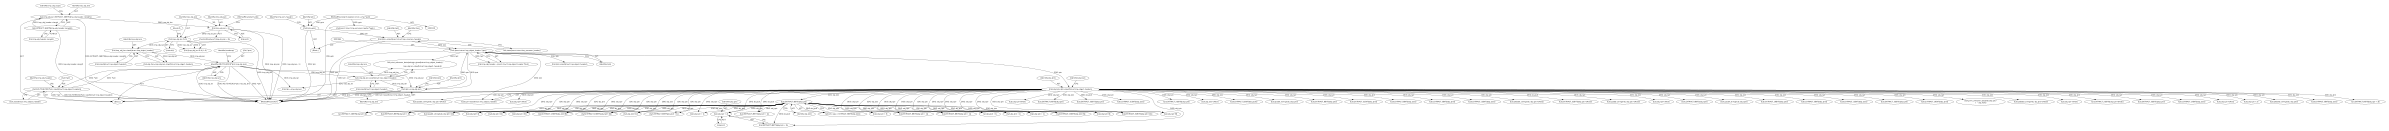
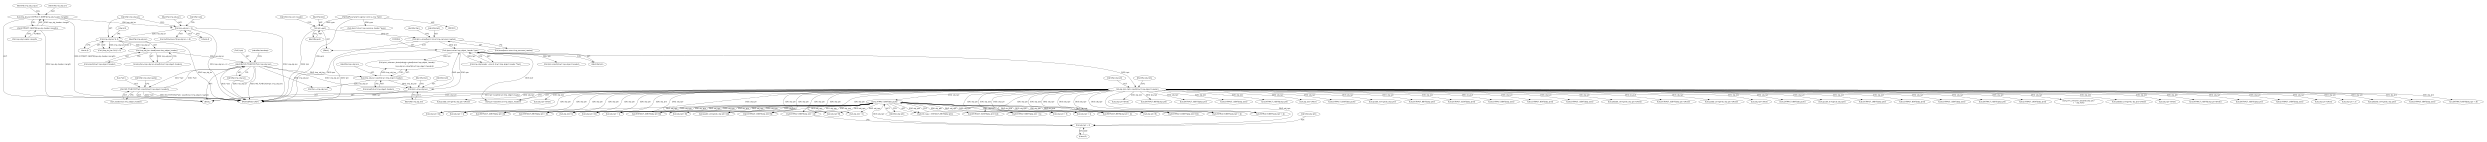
(248, 17) -> (196, 17)
none -> (315, 39)
(746, 119) -> none
